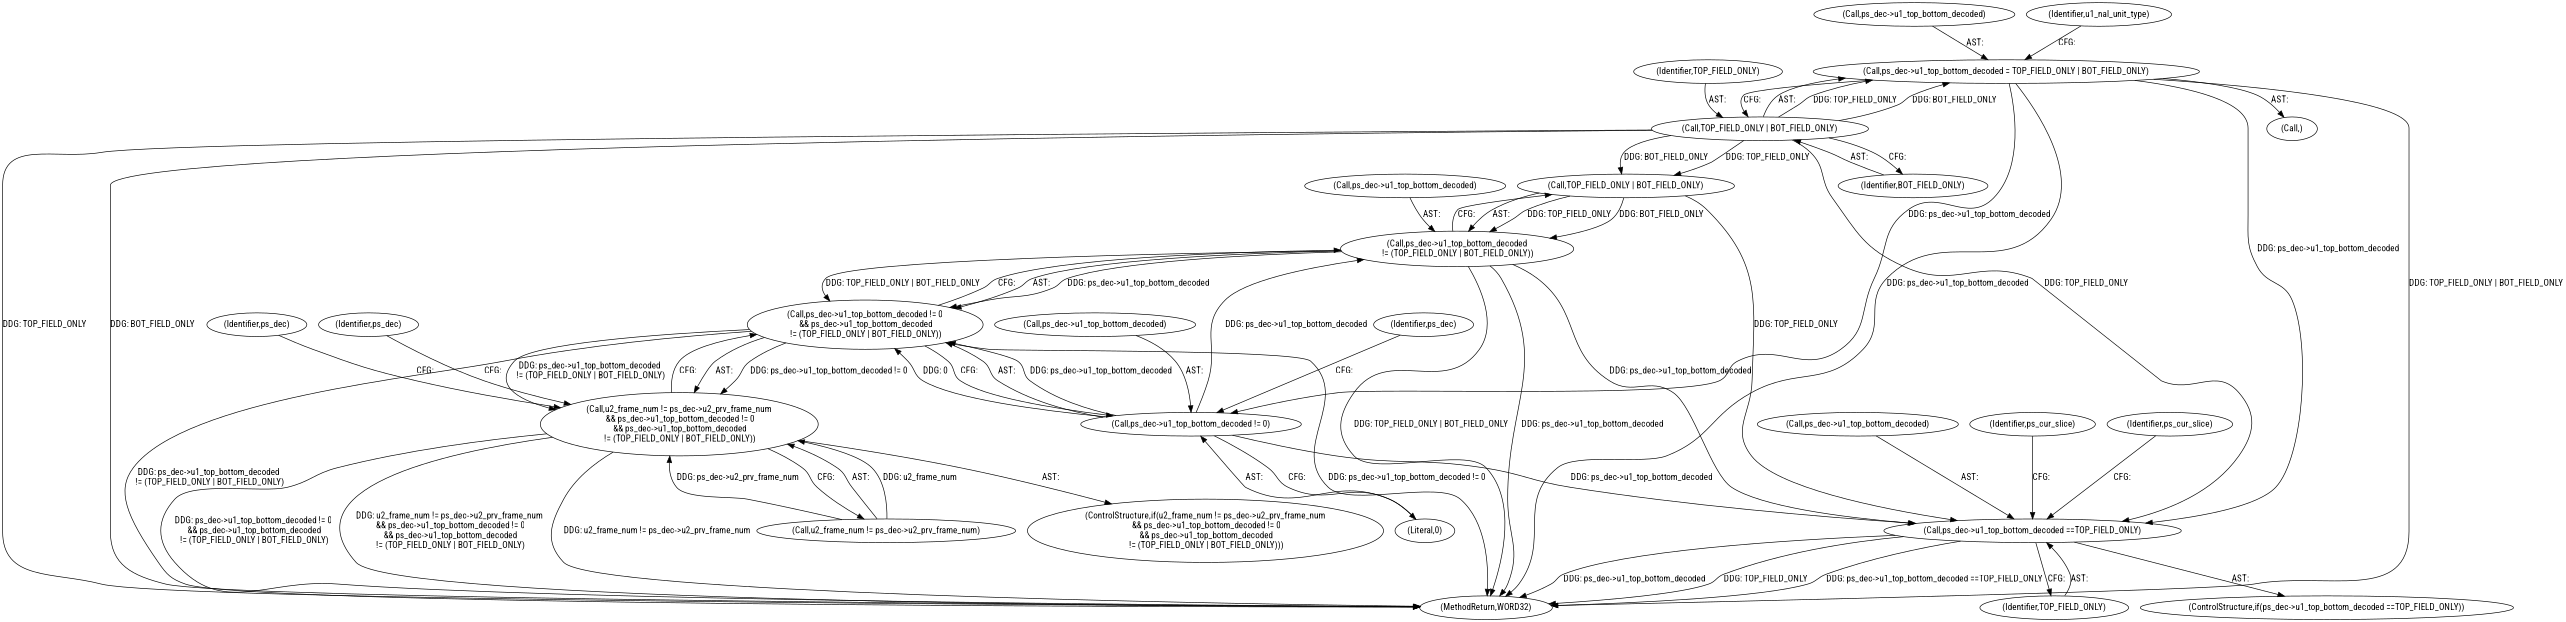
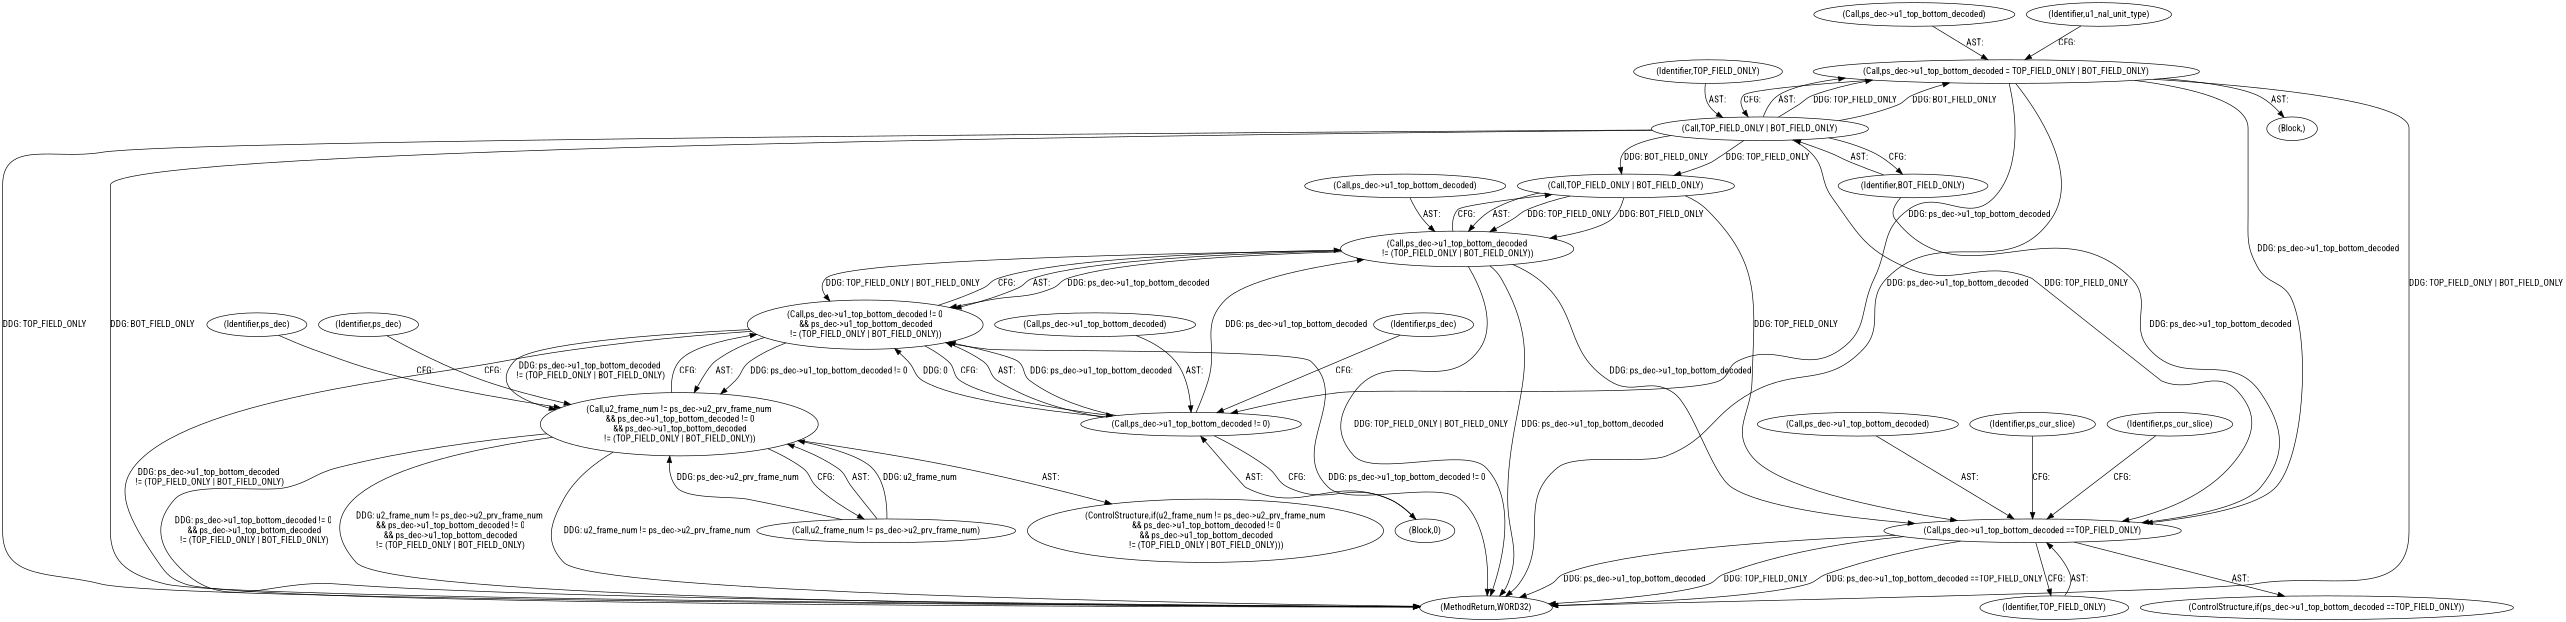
(2292, 129) -> (2292, 129)
(1569, 487) -> (2147, 346)
(1425, 531) -> (1425, 531)
